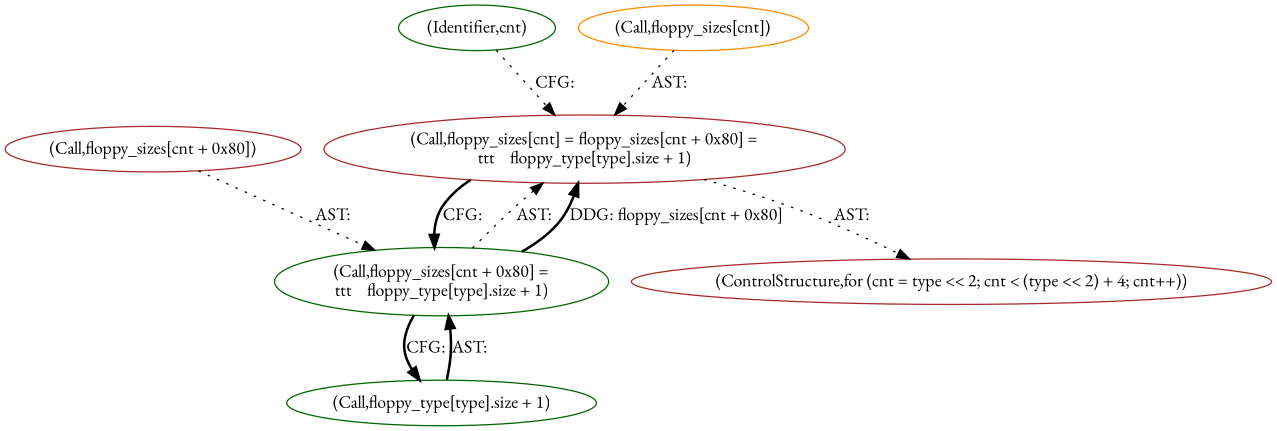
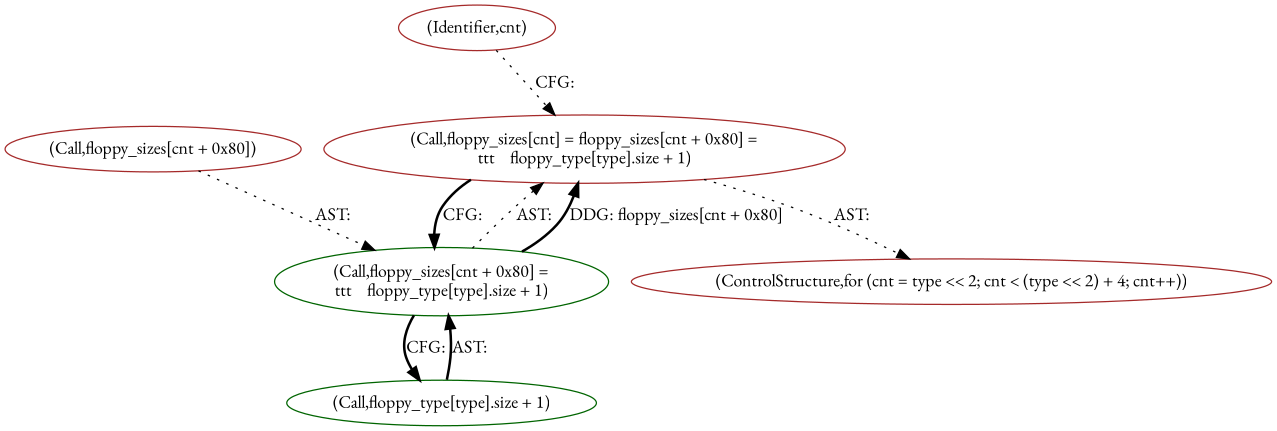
(477, 28) -> (477, 28)
(693, 28) -> none
